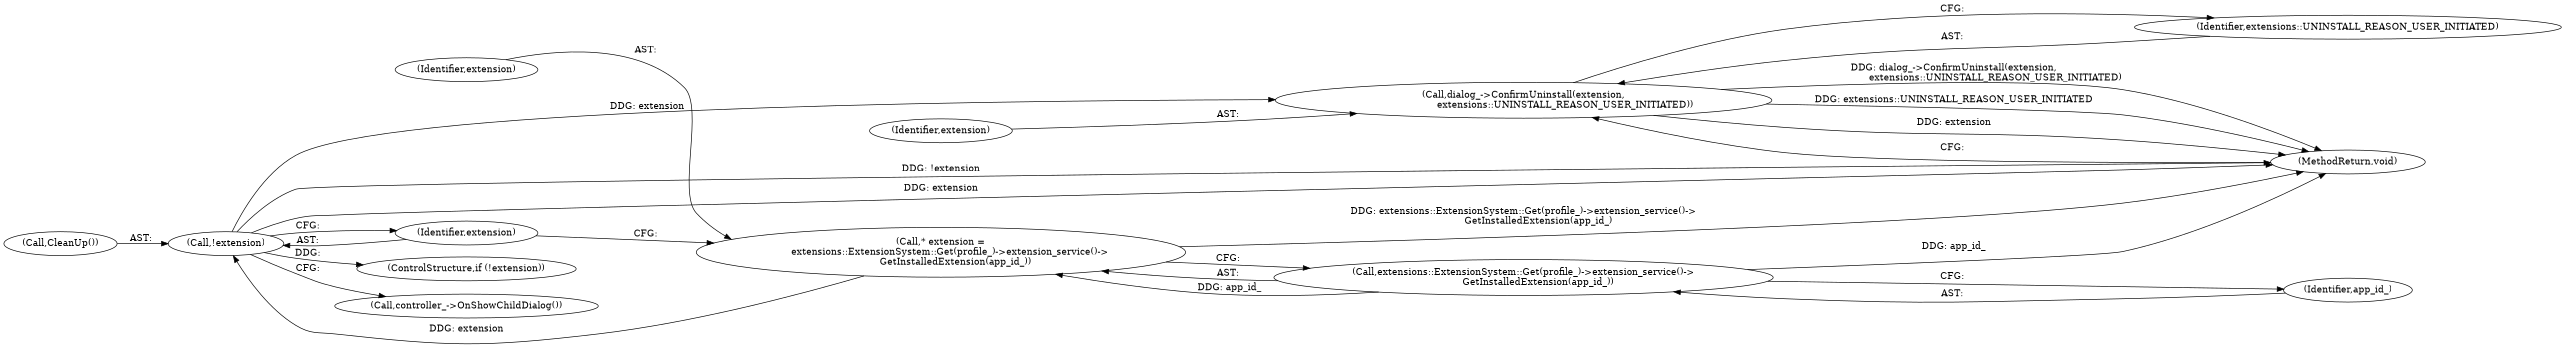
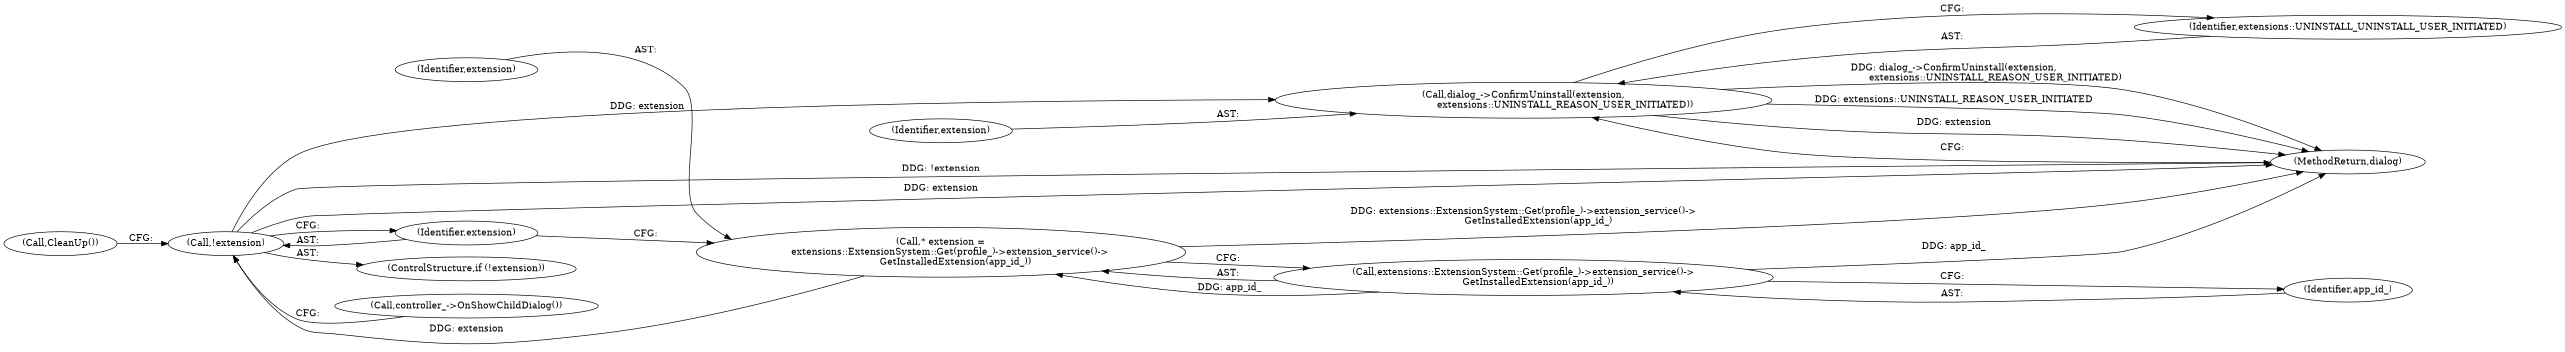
(2348, 27) -> (2348, 27)
(2348, 162) -> (2348, 162)
(143, 239) -> (143, 239)
(309, 253) -> (309, 253)
(313, 280) -> (308, 322)
